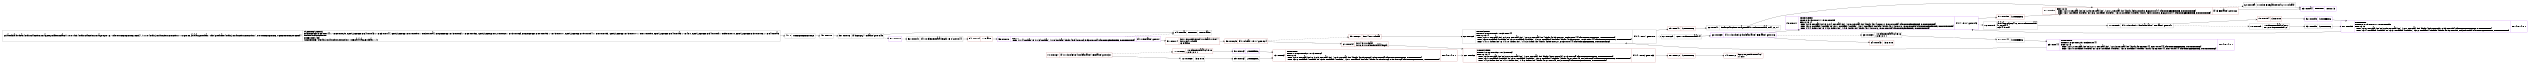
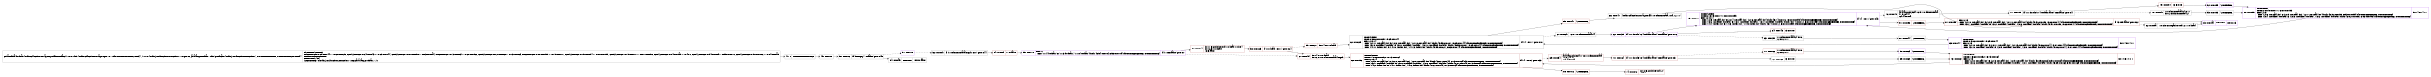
(1149, 35) -> (1241, 55)
none -> (1576, 58)
